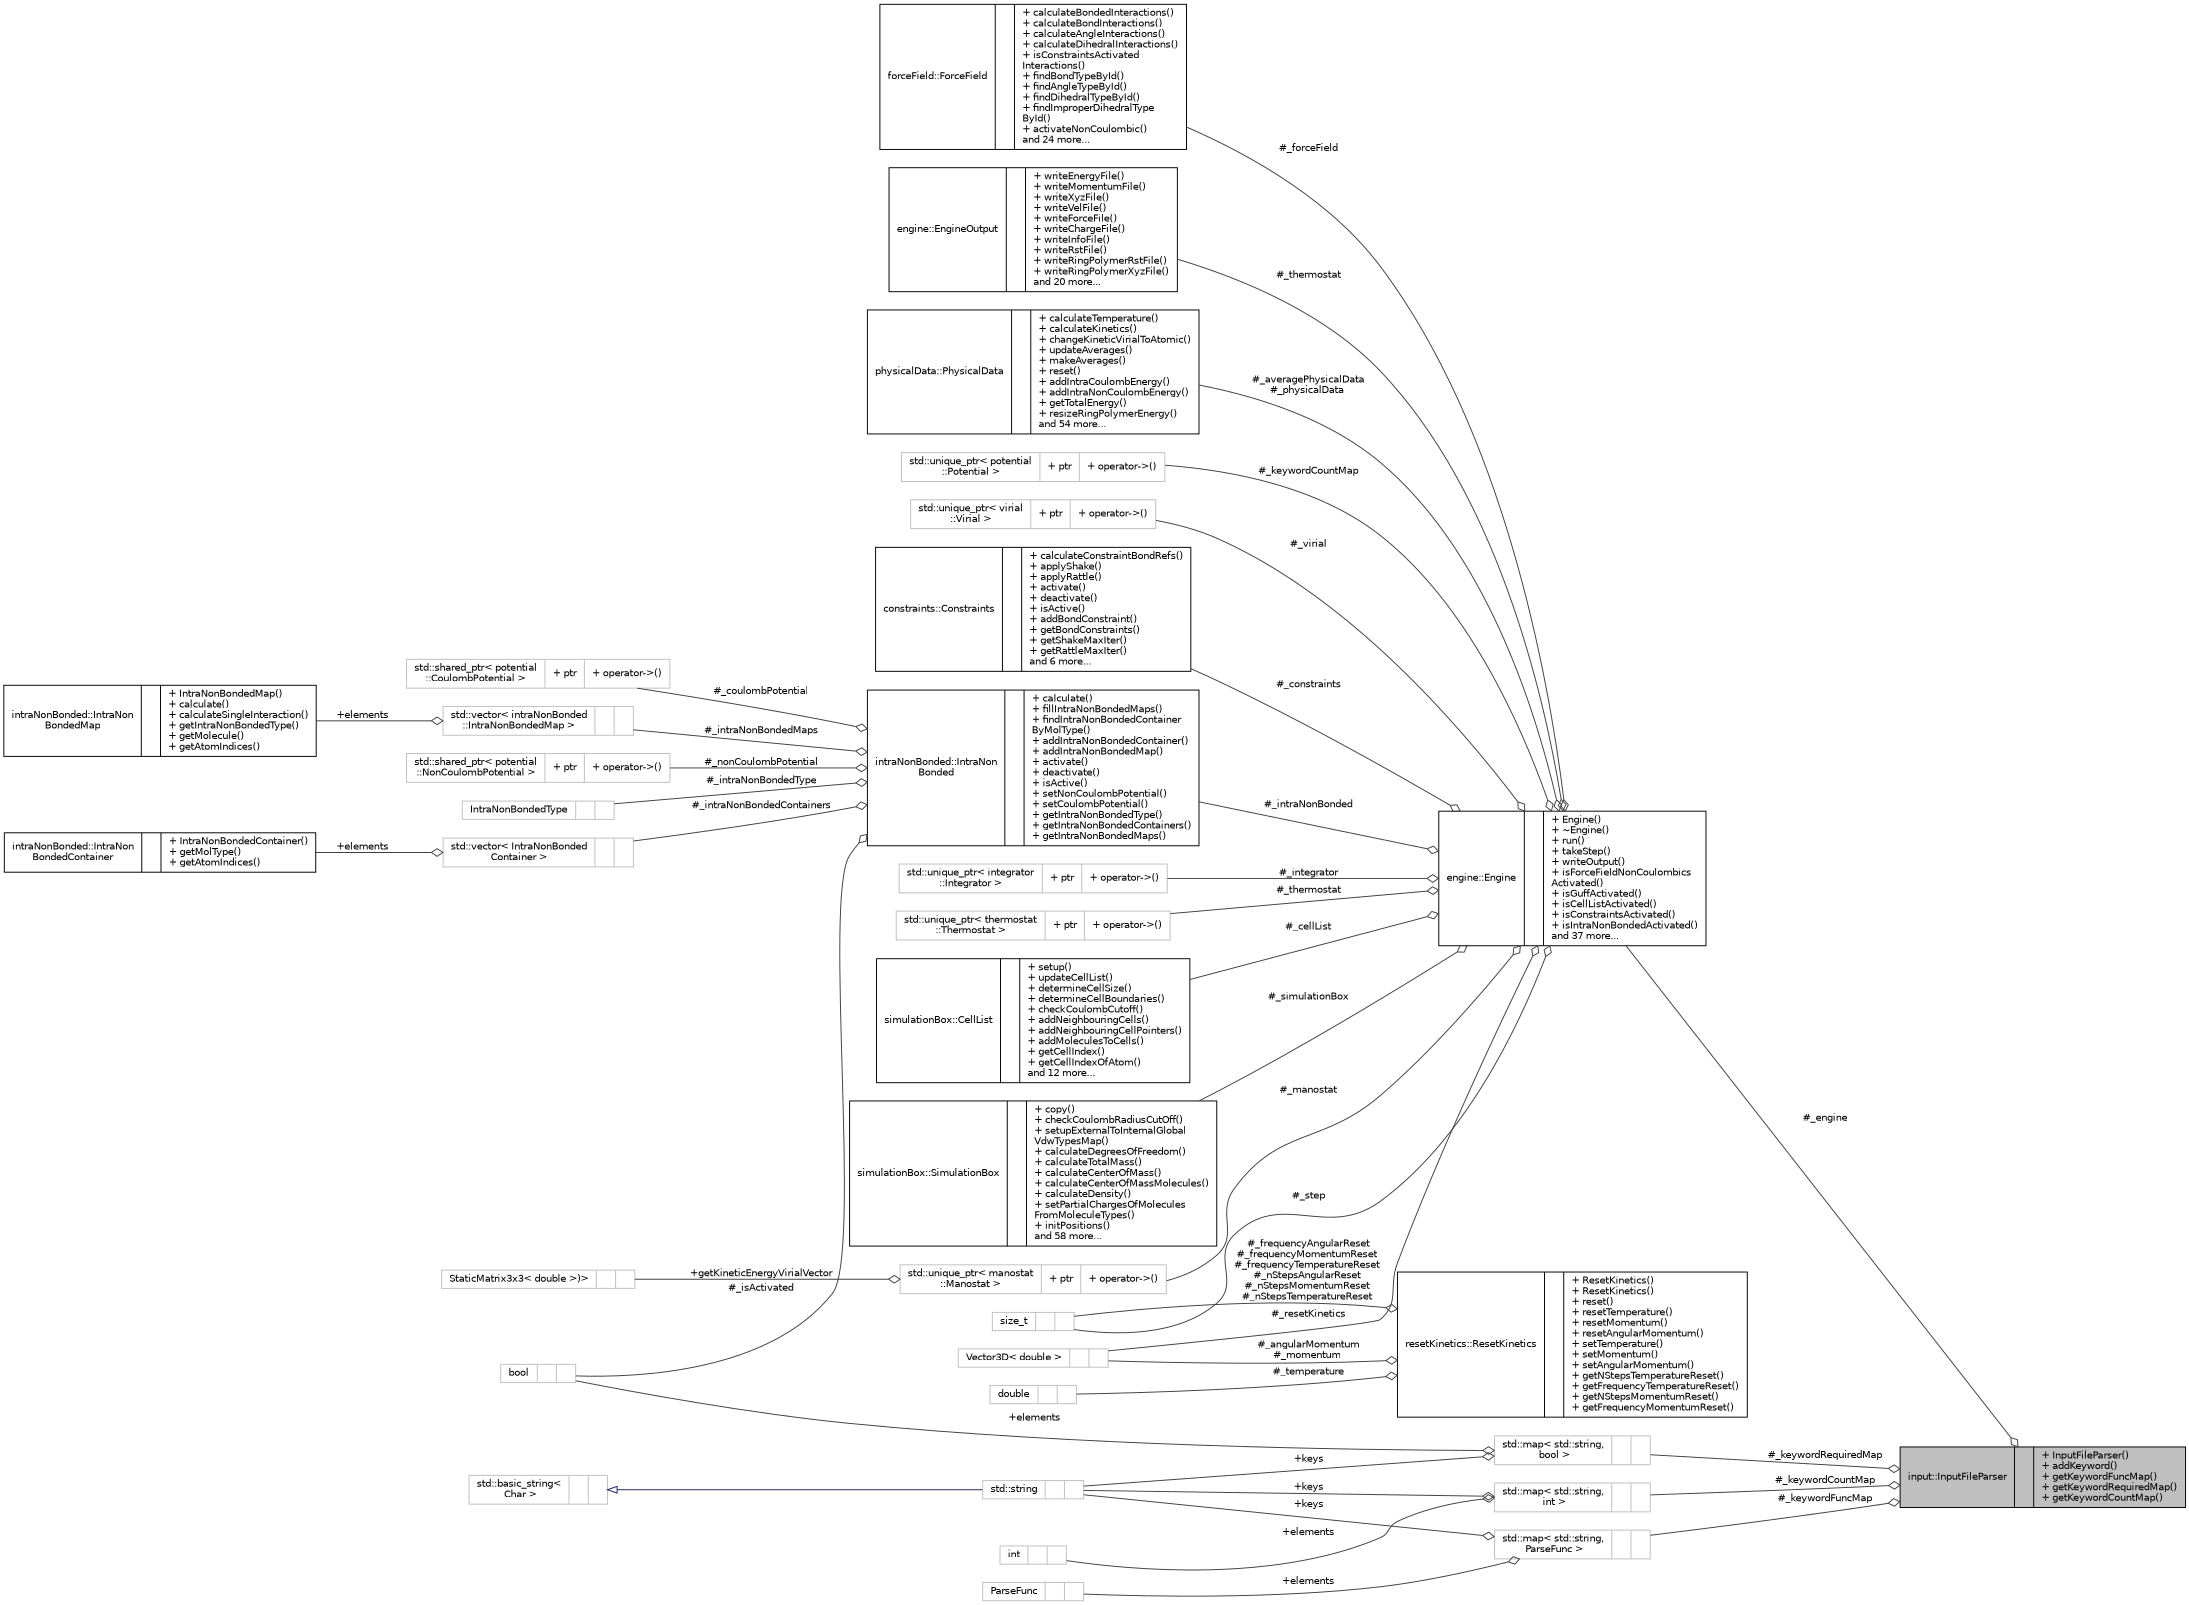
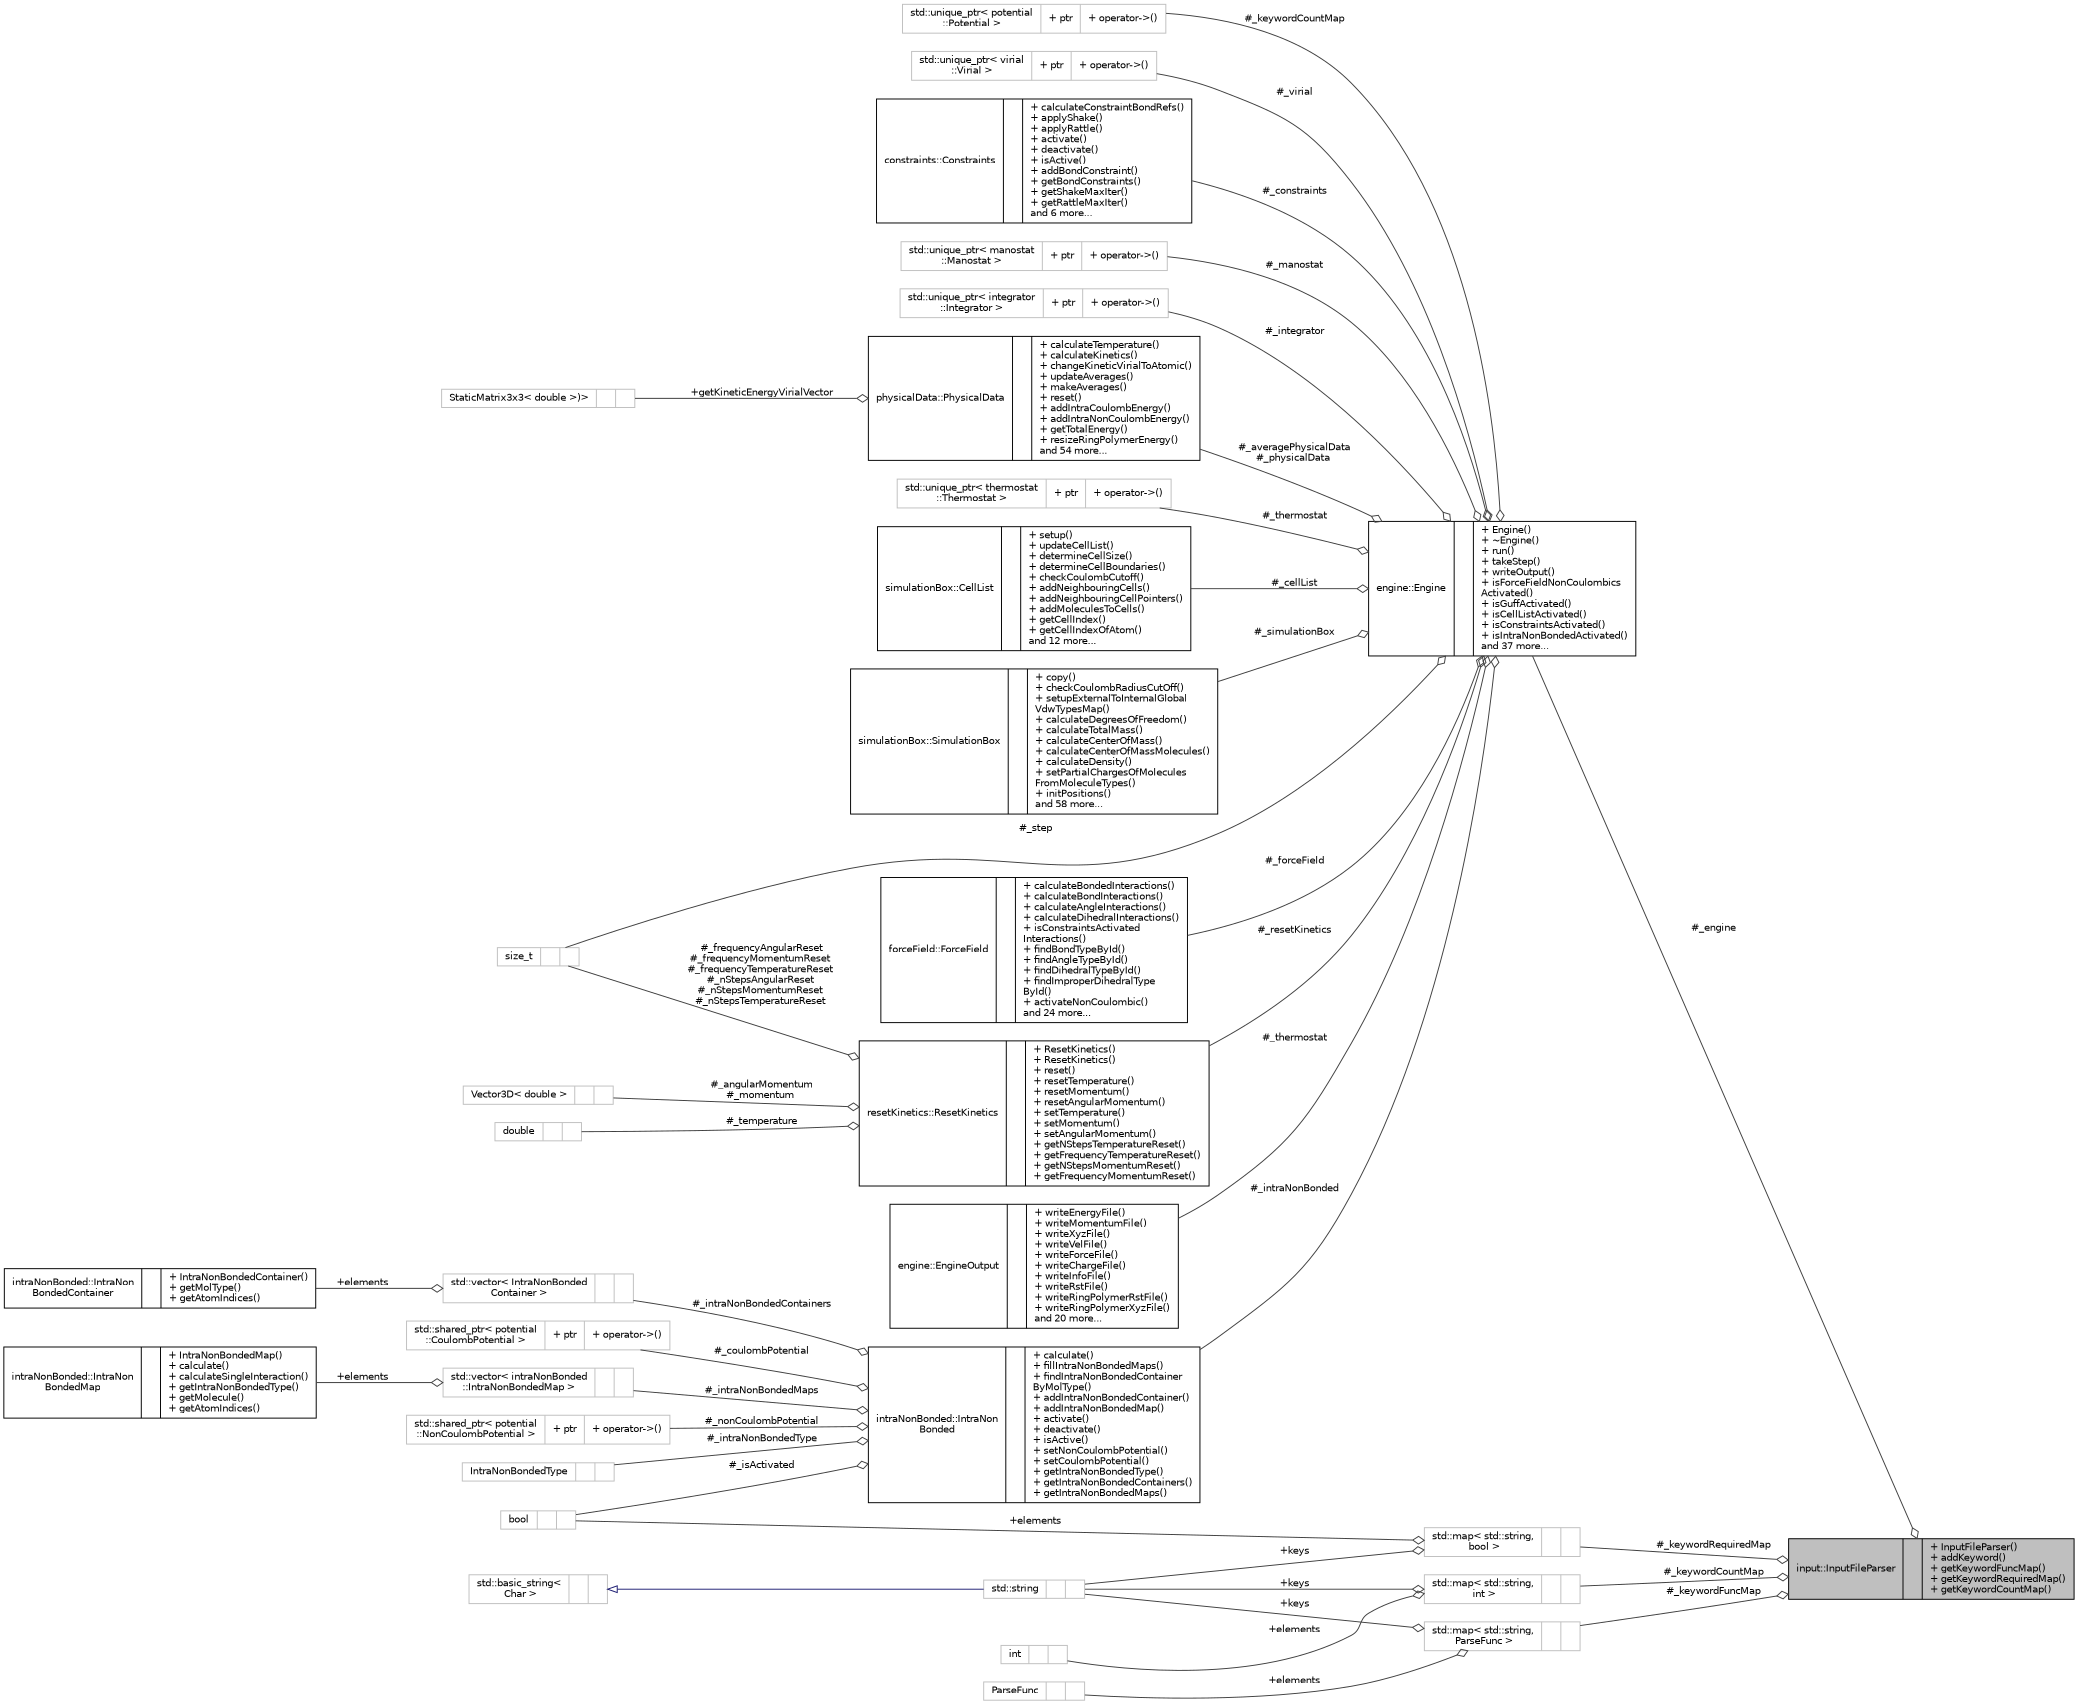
(1398, 1263) -> (1385, 887)
(762, 1279) -> (746, 398)
